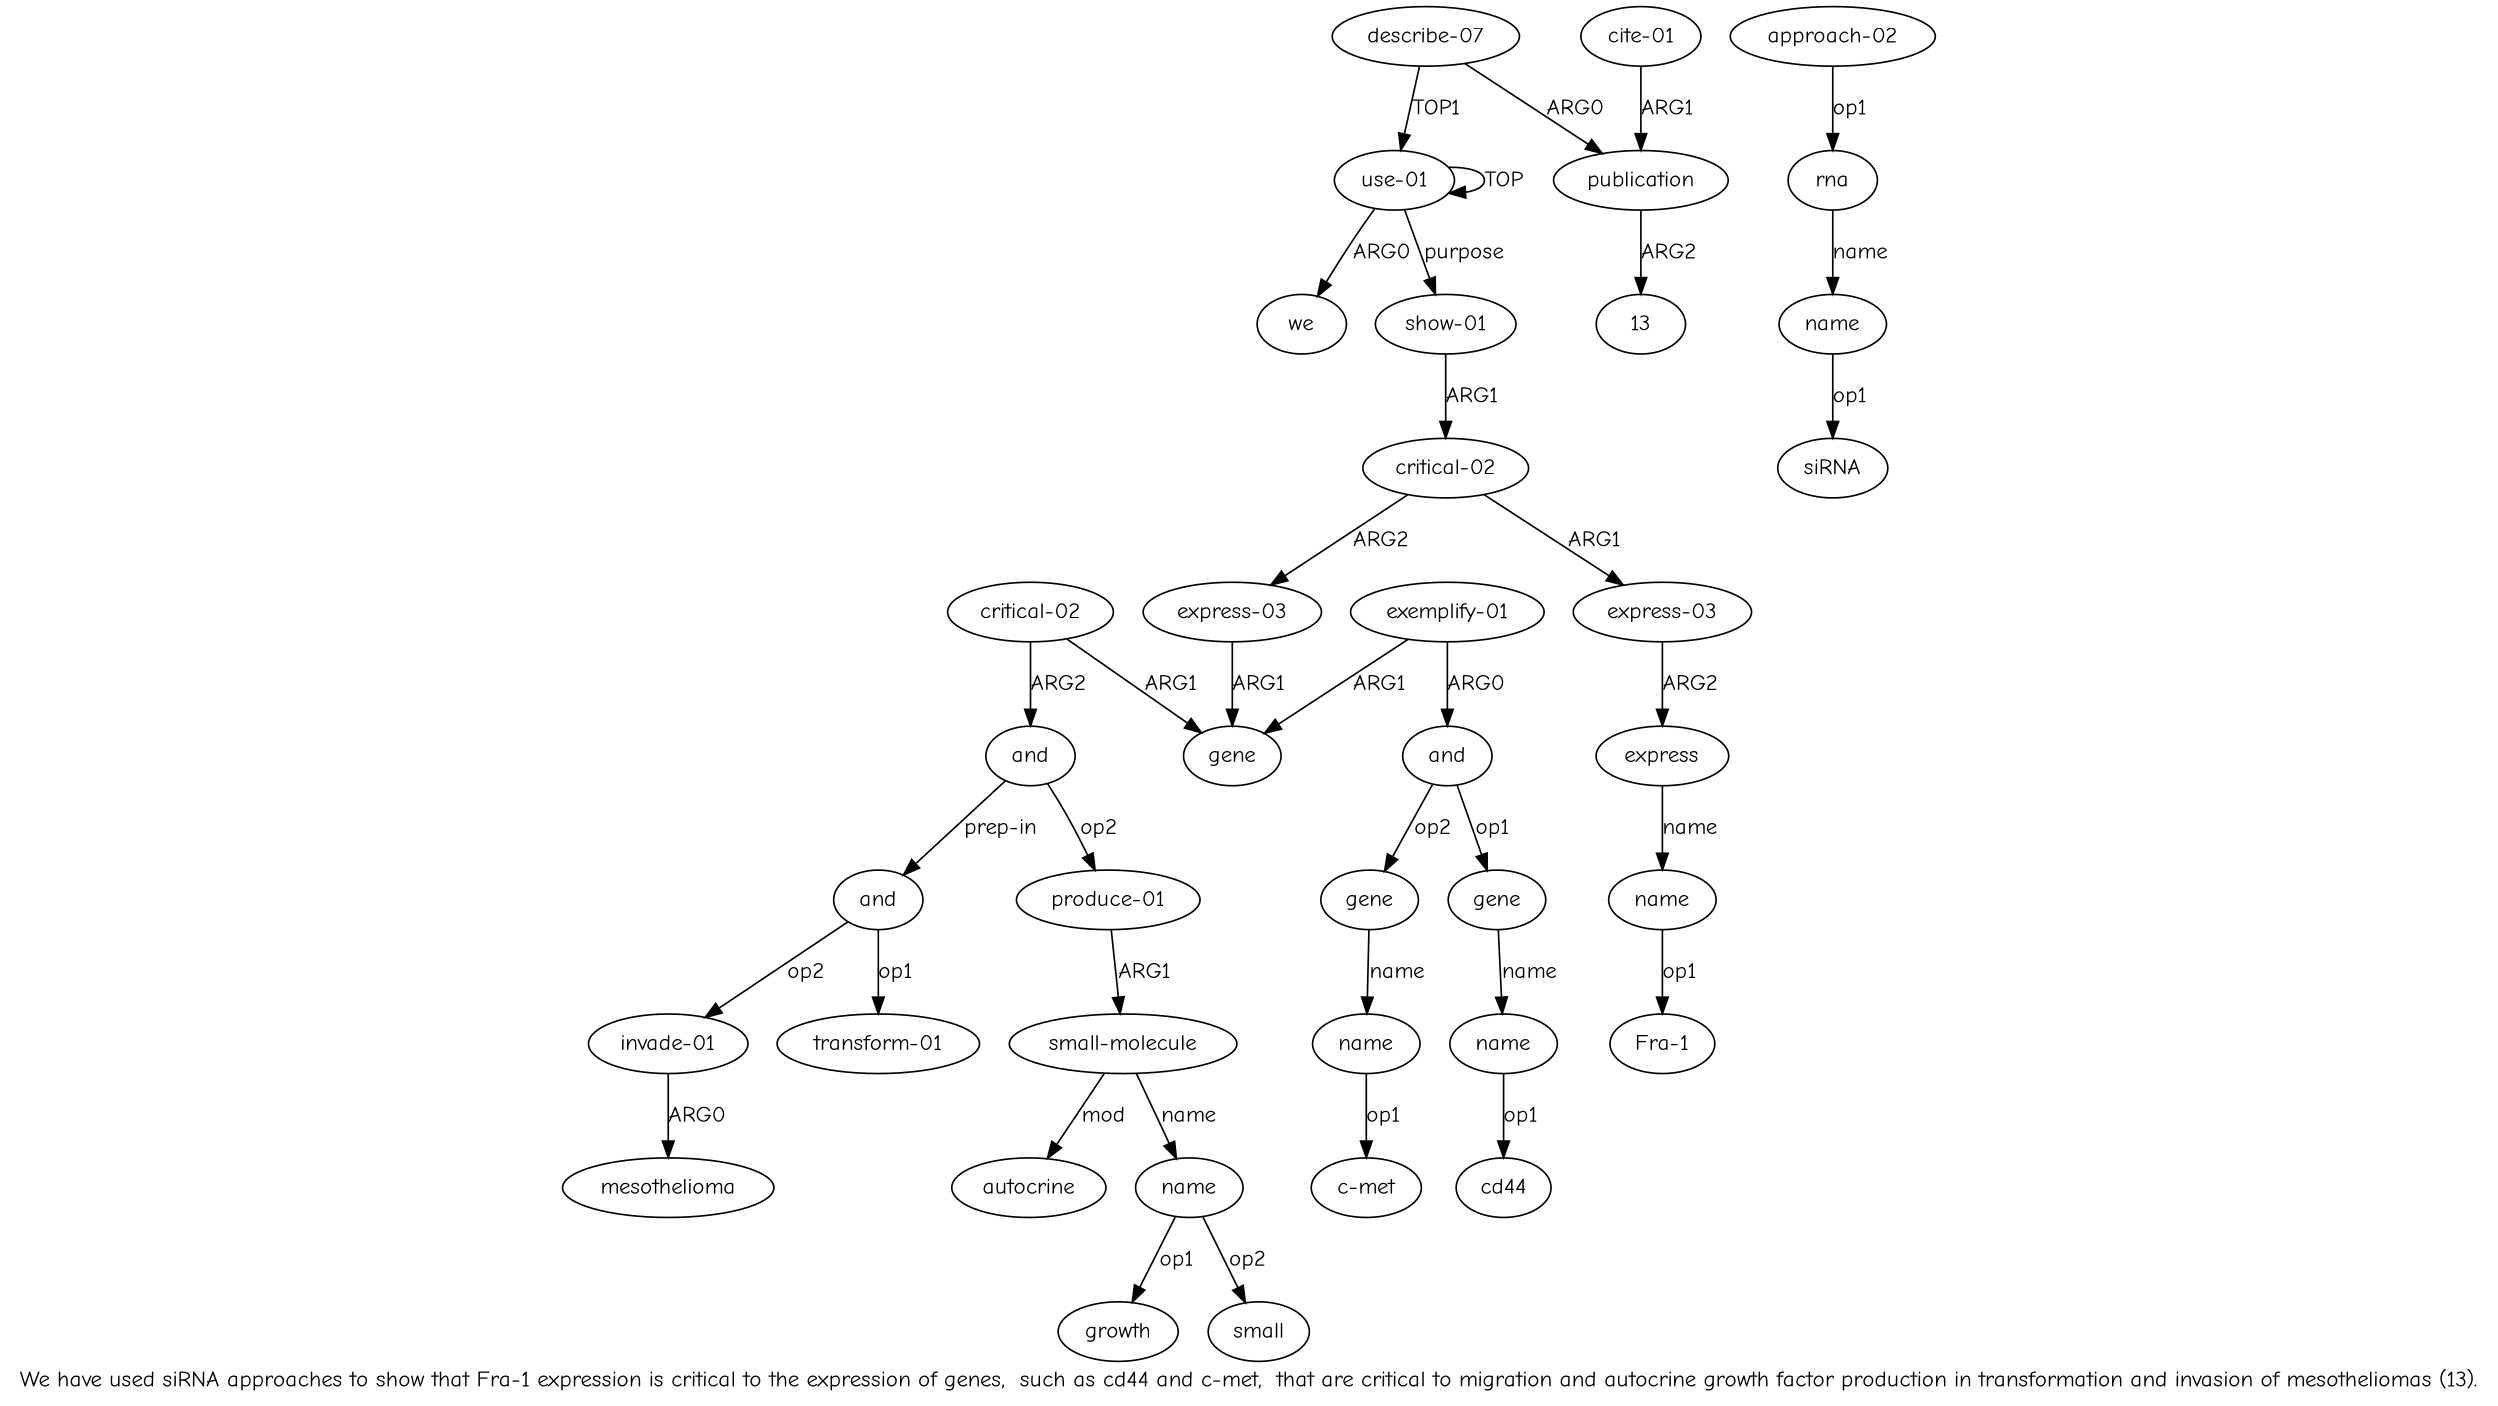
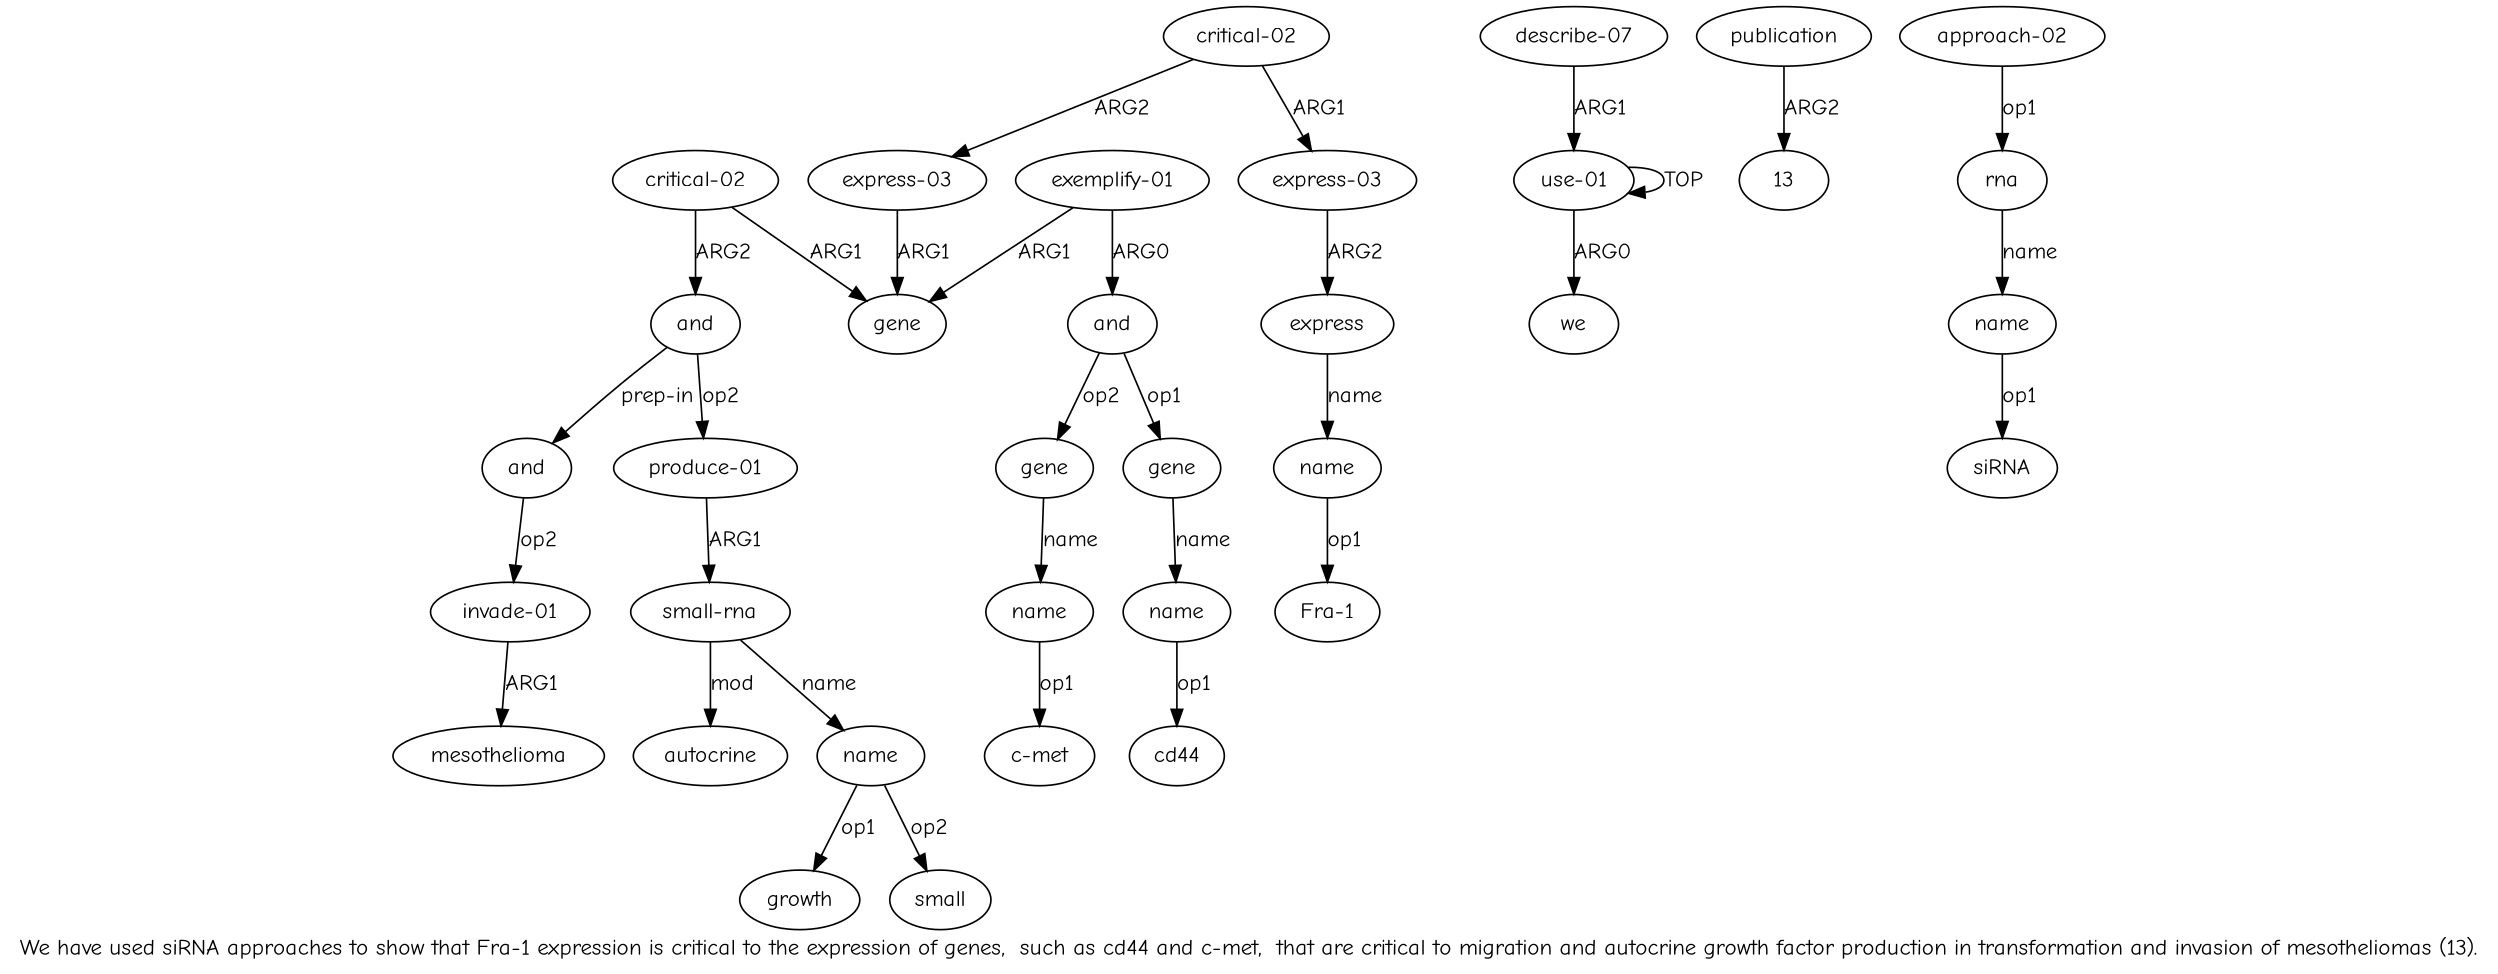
(1641, 36) -> none
(1527, 104) -> none
(1437, 108) -> (1600, 108)
(1446, 324) -> none
(878, 1044) -> none
(1123, 1044) -> (710, 612)
(697, 1116) -> (532, 684)
